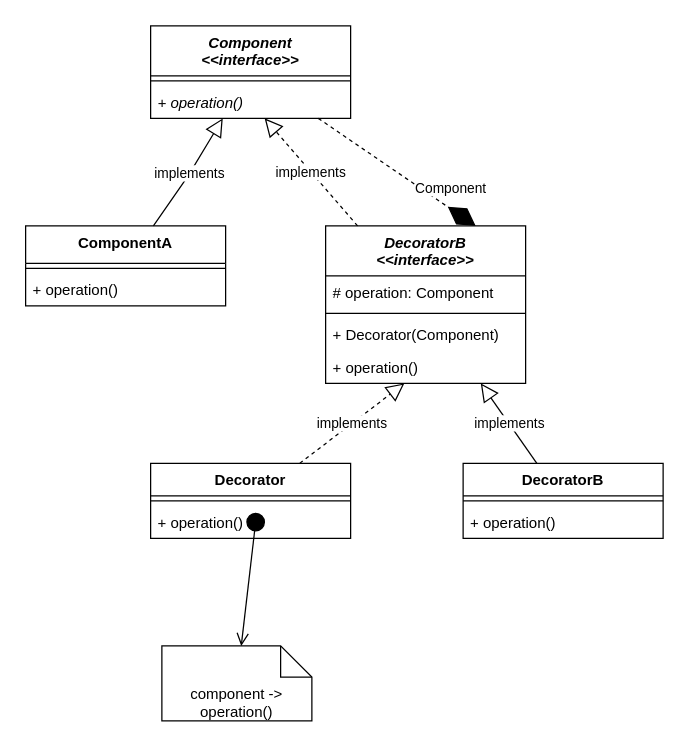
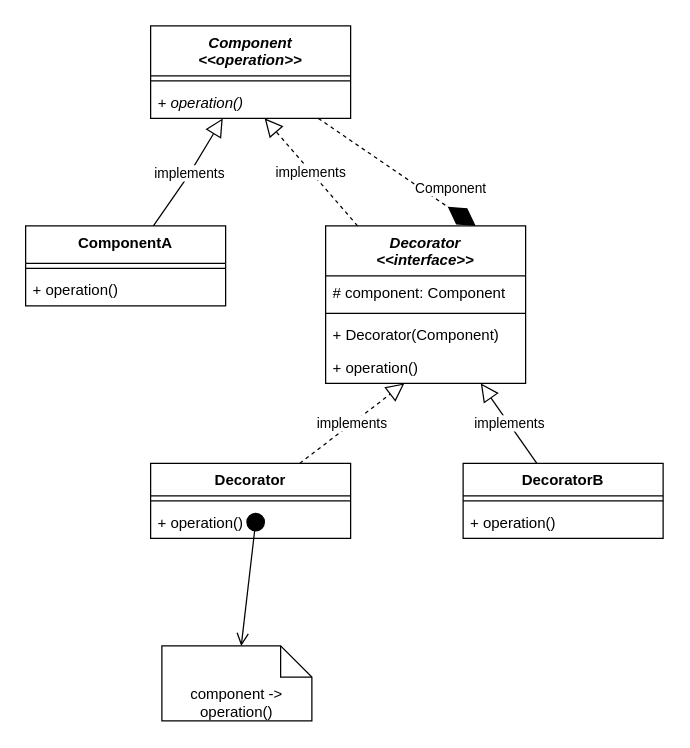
(251, 52) -> (251, 52)
(426, 252) -> (426, 252)
(418, 293) -> (420, 293)
